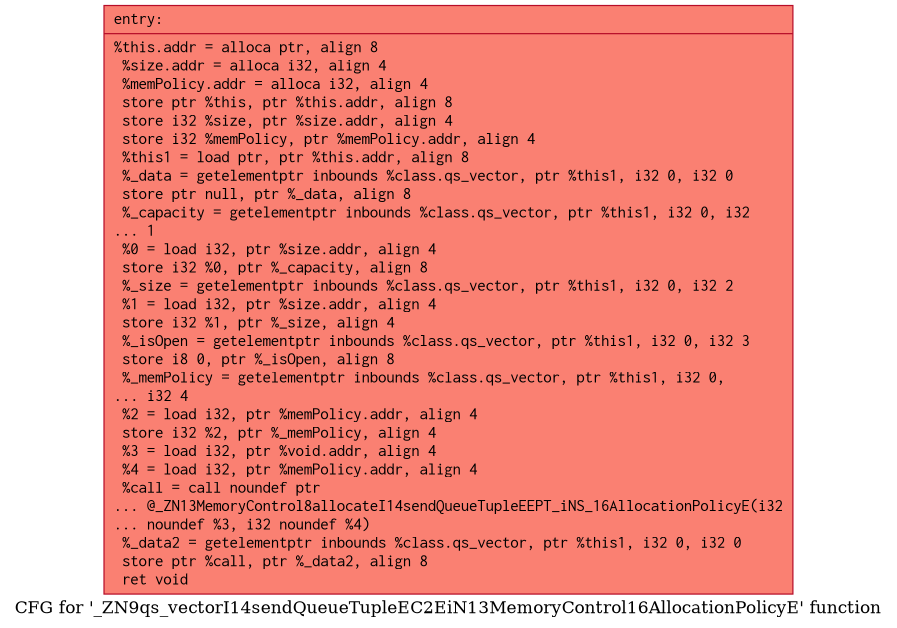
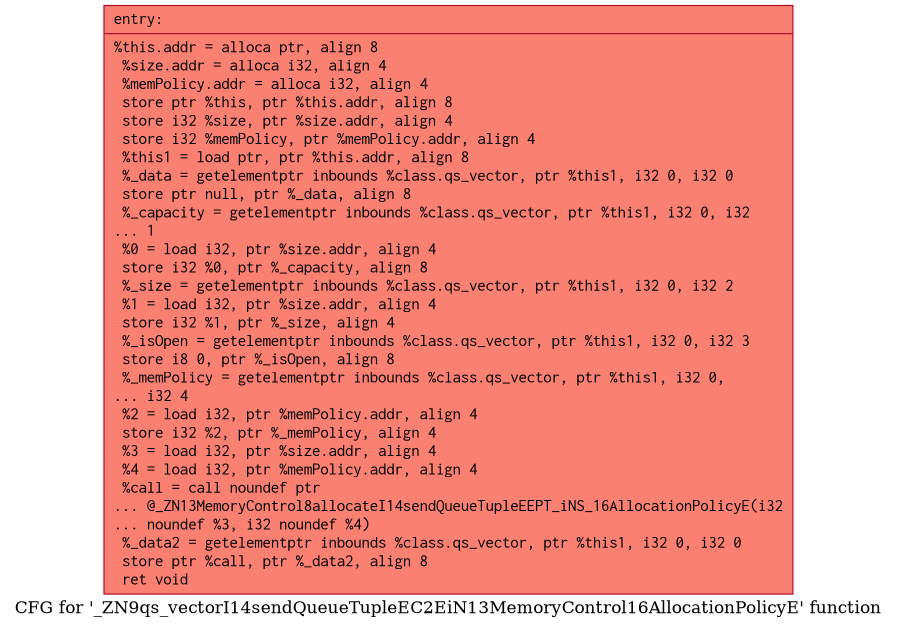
(275, 451) -> (275, 451)
